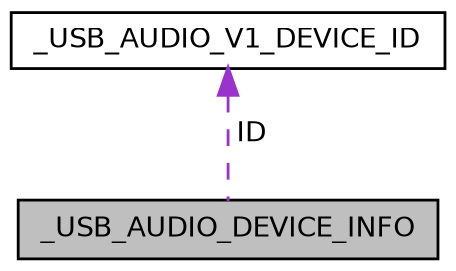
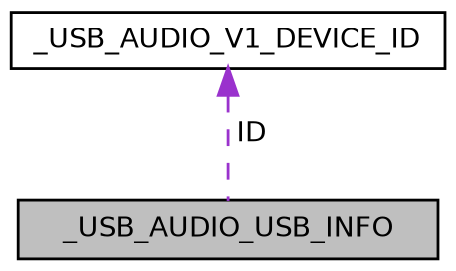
(228, 229) -> (228, 229)
